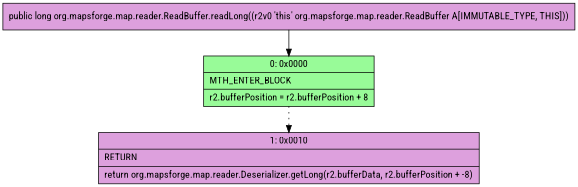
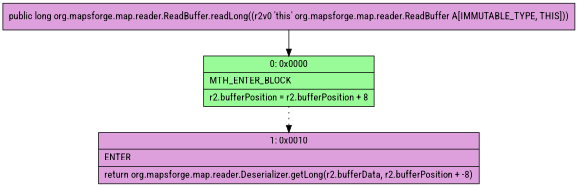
(121, 157) -> (118, 157)
